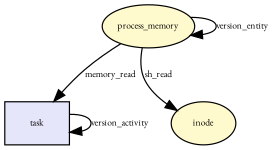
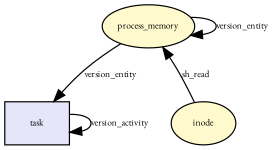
(111, 75) -> (111, 75)
(145, 80) -> (183, 79)
